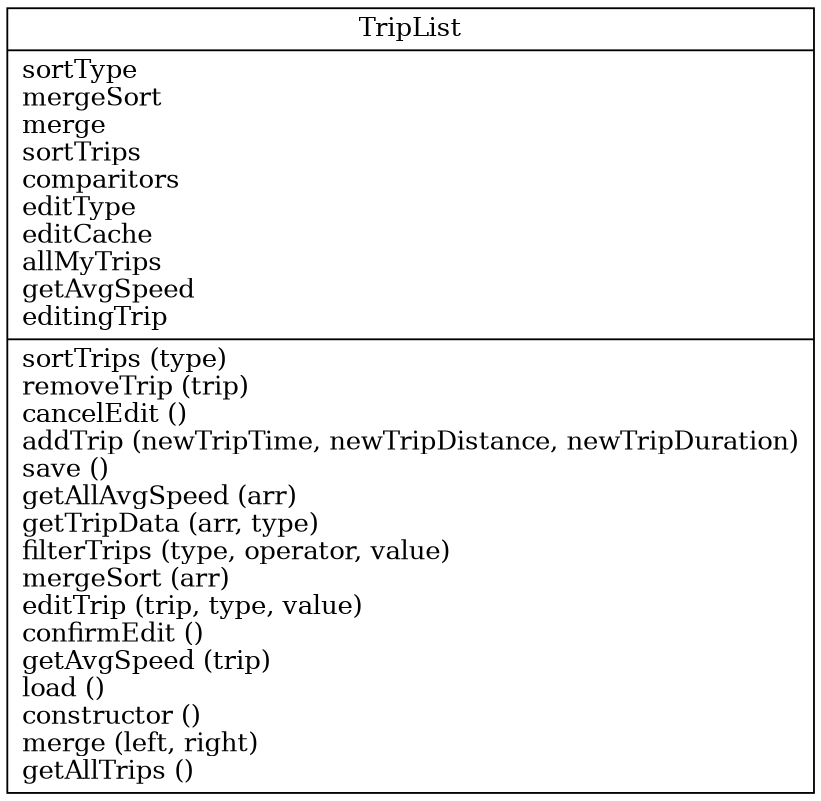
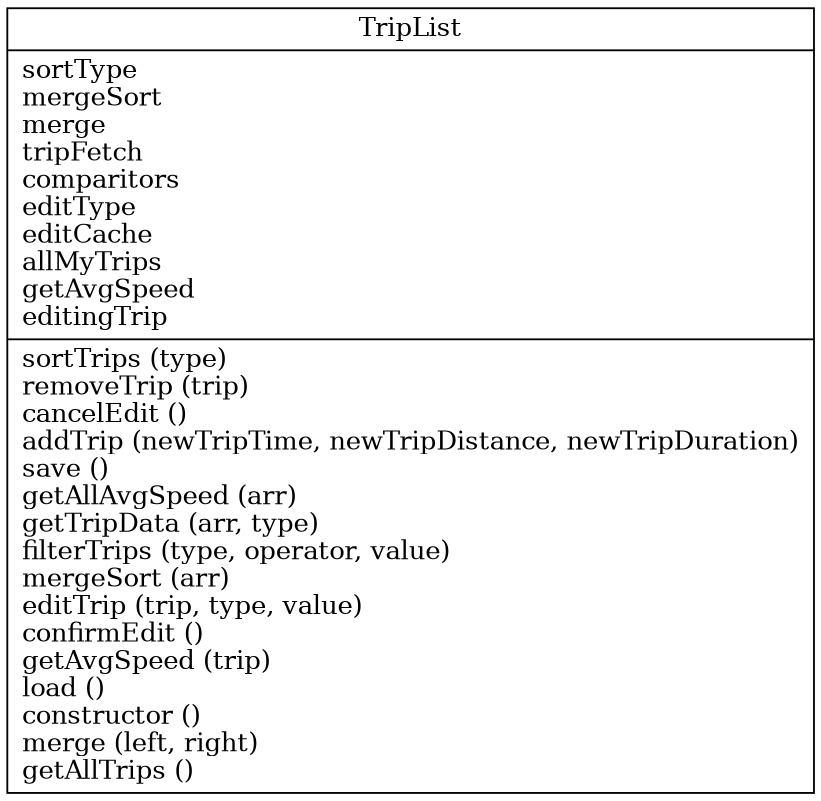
(82, 153) -> (83, 153)
